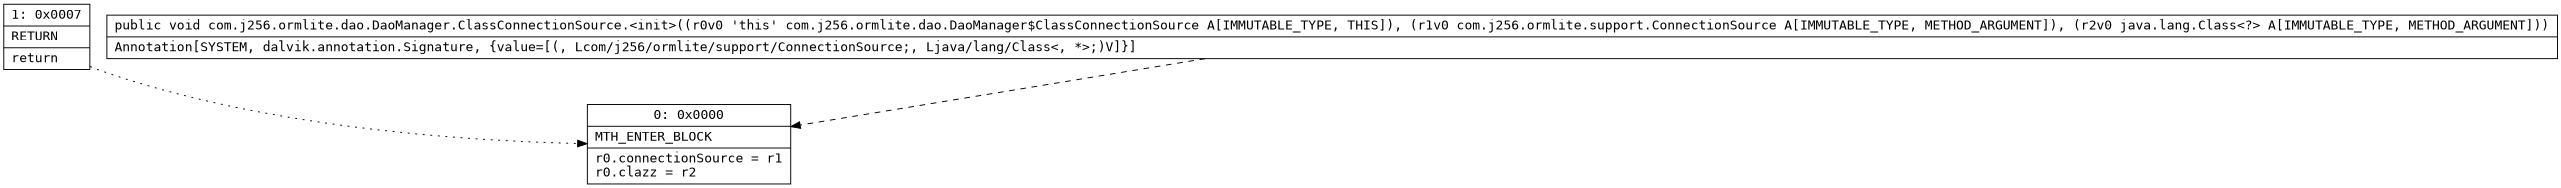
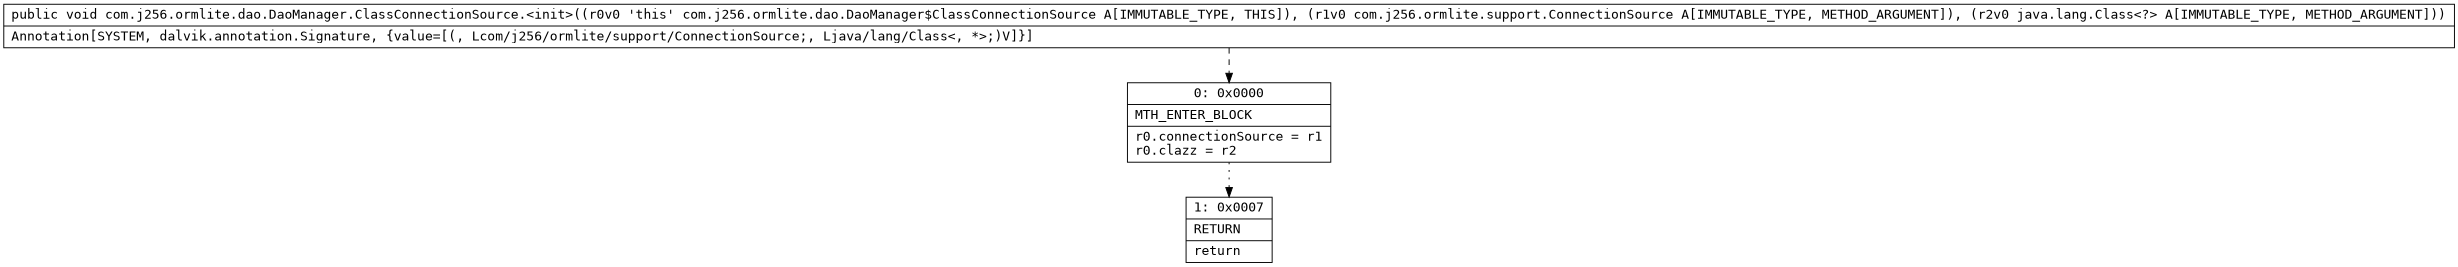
(331, 123) -> (1229, 175)
